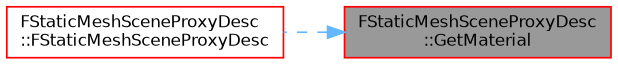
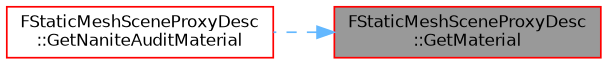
(145, 32) -> (140, 32)
